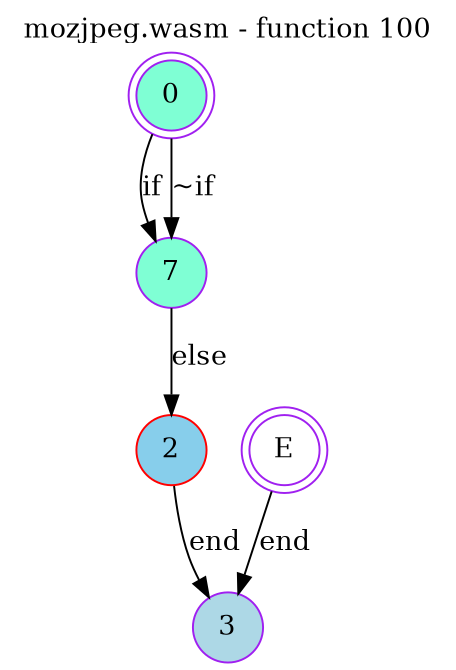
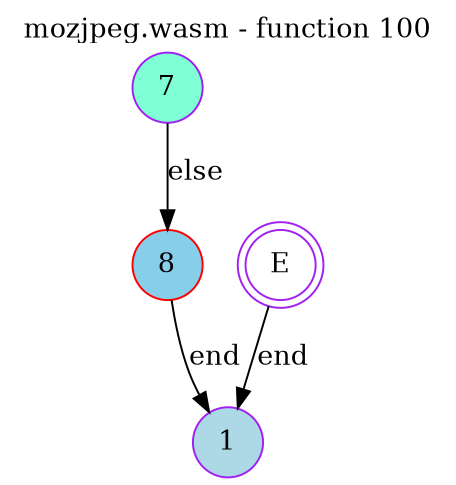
(171, 95) -> none
(171, 450) -> (168, 265)
(228, 627) -> (228, 442)
